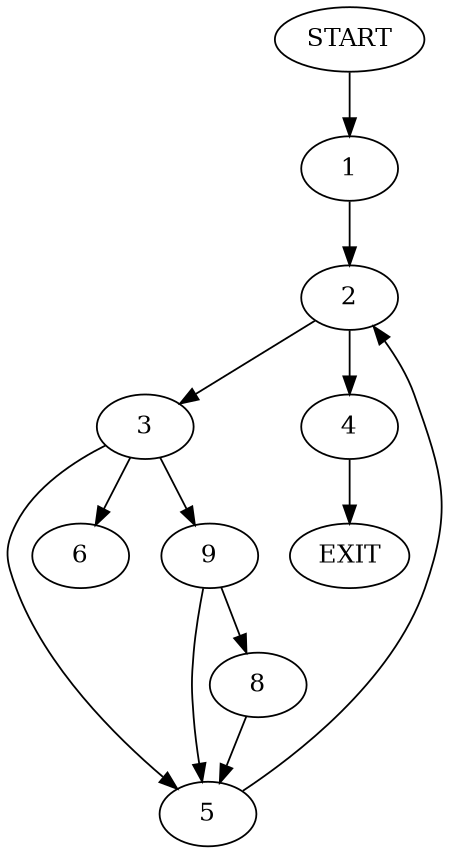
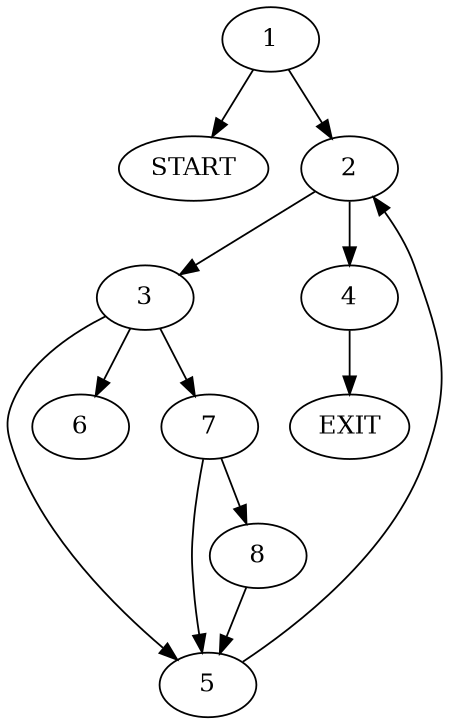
(350, 95) -> (238, 95)
(210, 556) -> (210, 427)
